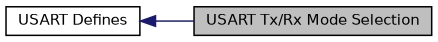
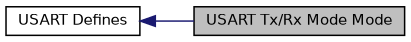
(313, 21) -> (299, 21)
